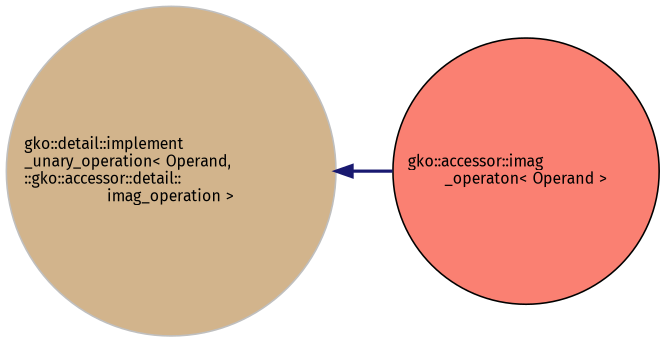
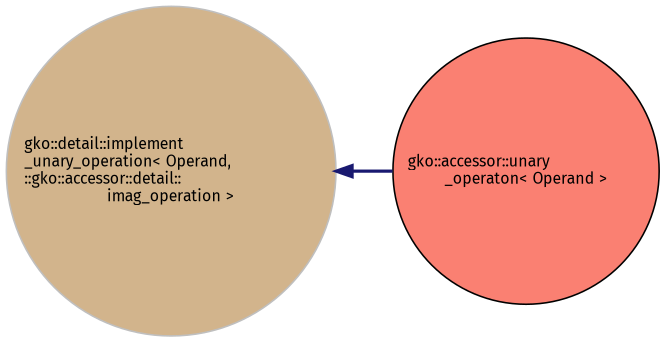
(526, 171) -> (526, 171)
